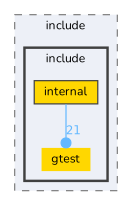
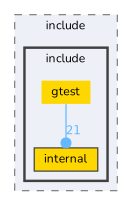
(66, 121) -> (66, 121)
